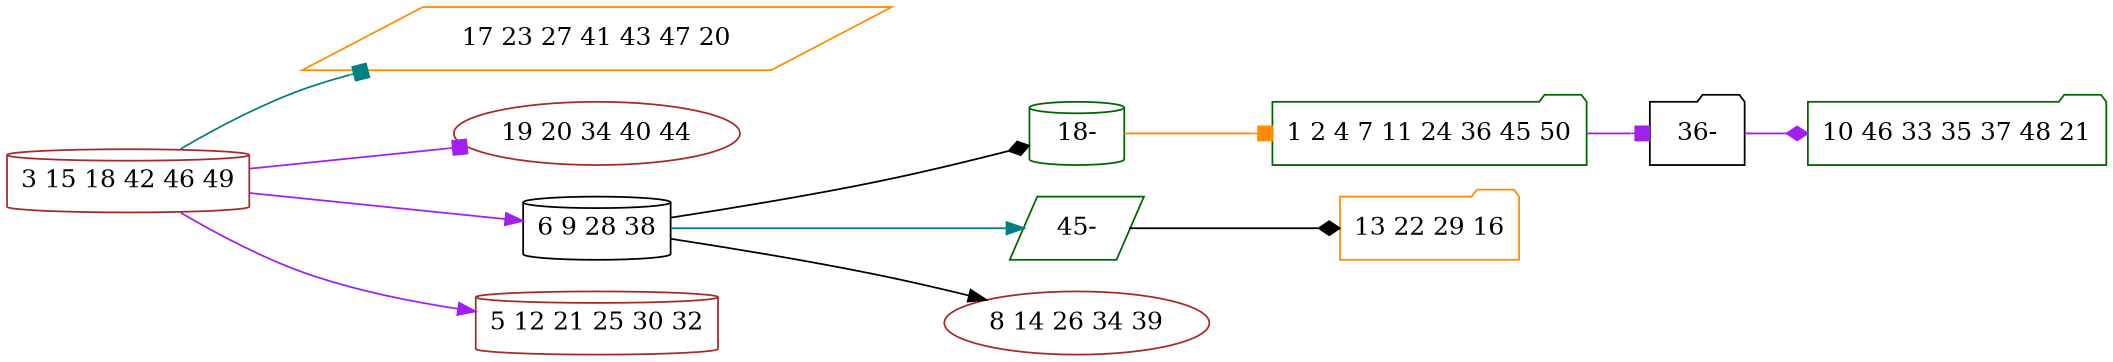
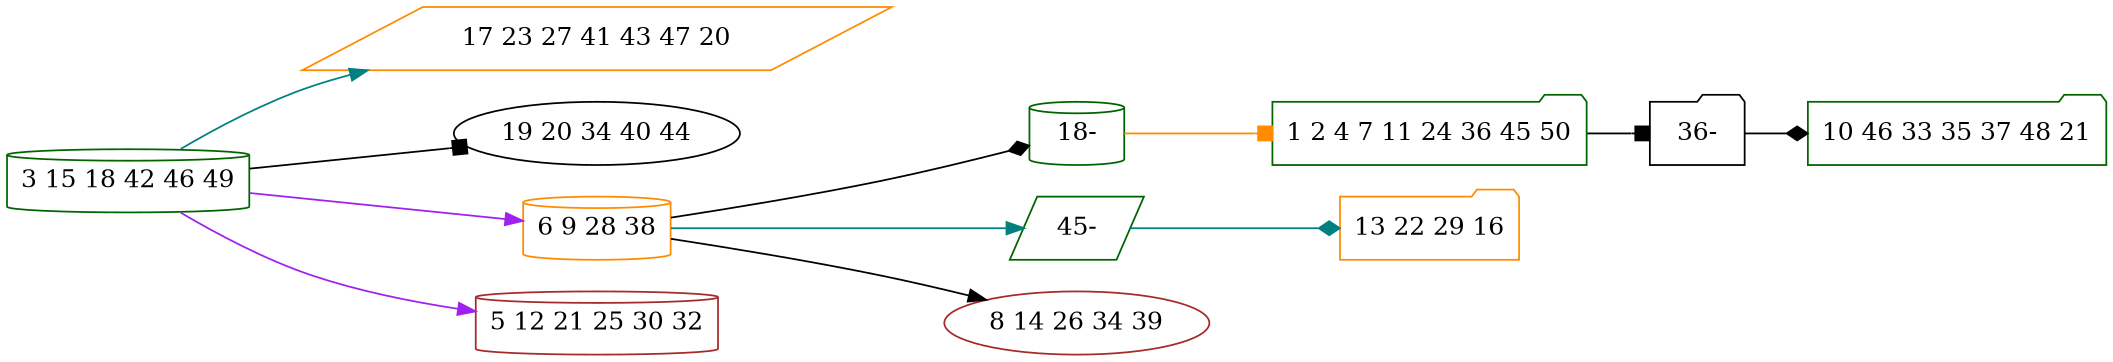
(263, 106) -> (263, 106)
(597, 133) -> (597, 133)
(1609, 133) -> (1609, 133)
(1765, 133) -> (1765, 133)
(349, 158) -> (349, 158)
(128, 181) -> (128, 181)
(597, 228) -> (597, 228)
(1224, 228) -> (1224, 228)
